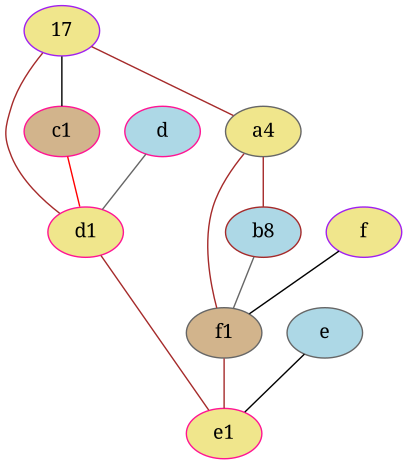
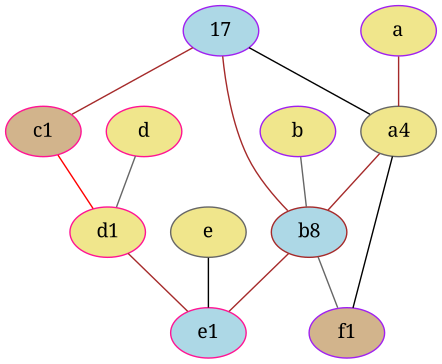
(62, 31) -> (221, 31)
none -> (399, 31)
(62, 81) -> (132, 81)
(163, 81) -> (310, 81)
(163, 131) -> (144, 131)
none -> (298, 131)
(6, 138) -> (241, 140)
(209, 227) -> (373, 232)
(364, 232) -> none
(224, 333) -> (347, 333)
(325, 333) -> (208, 232)
(224, 383) -> (259, 282)
(224, 434) -> (208, 333)
